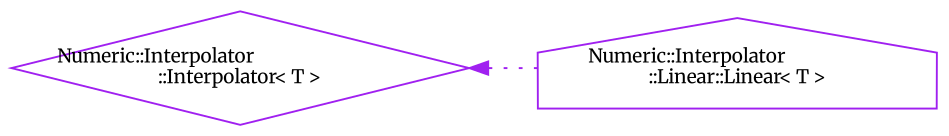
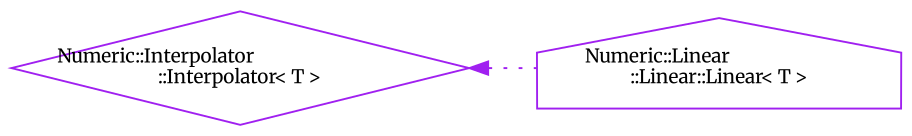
(737, 68) -> (719, 68)
